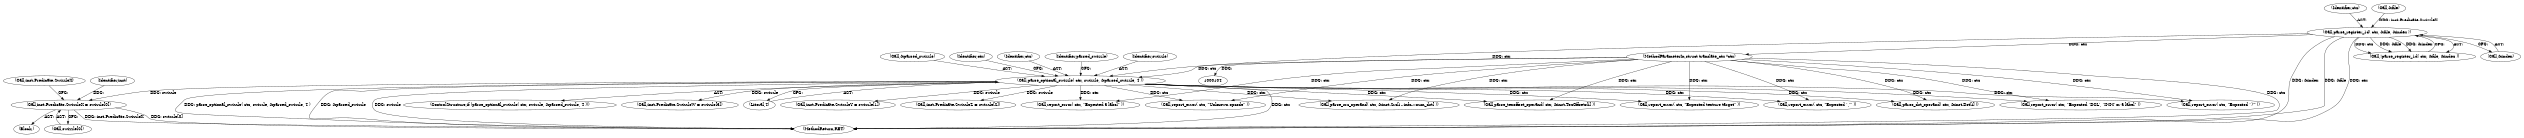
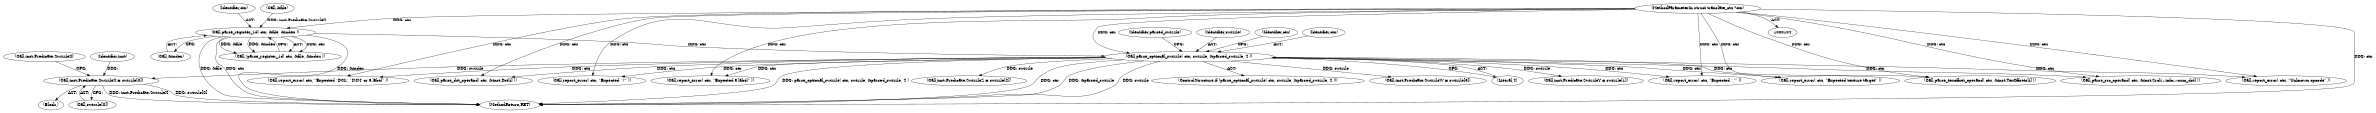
(2031, 44) -> (693, 13)
(912, 57) -> none
(1228, 69) -> (1777, 20)
